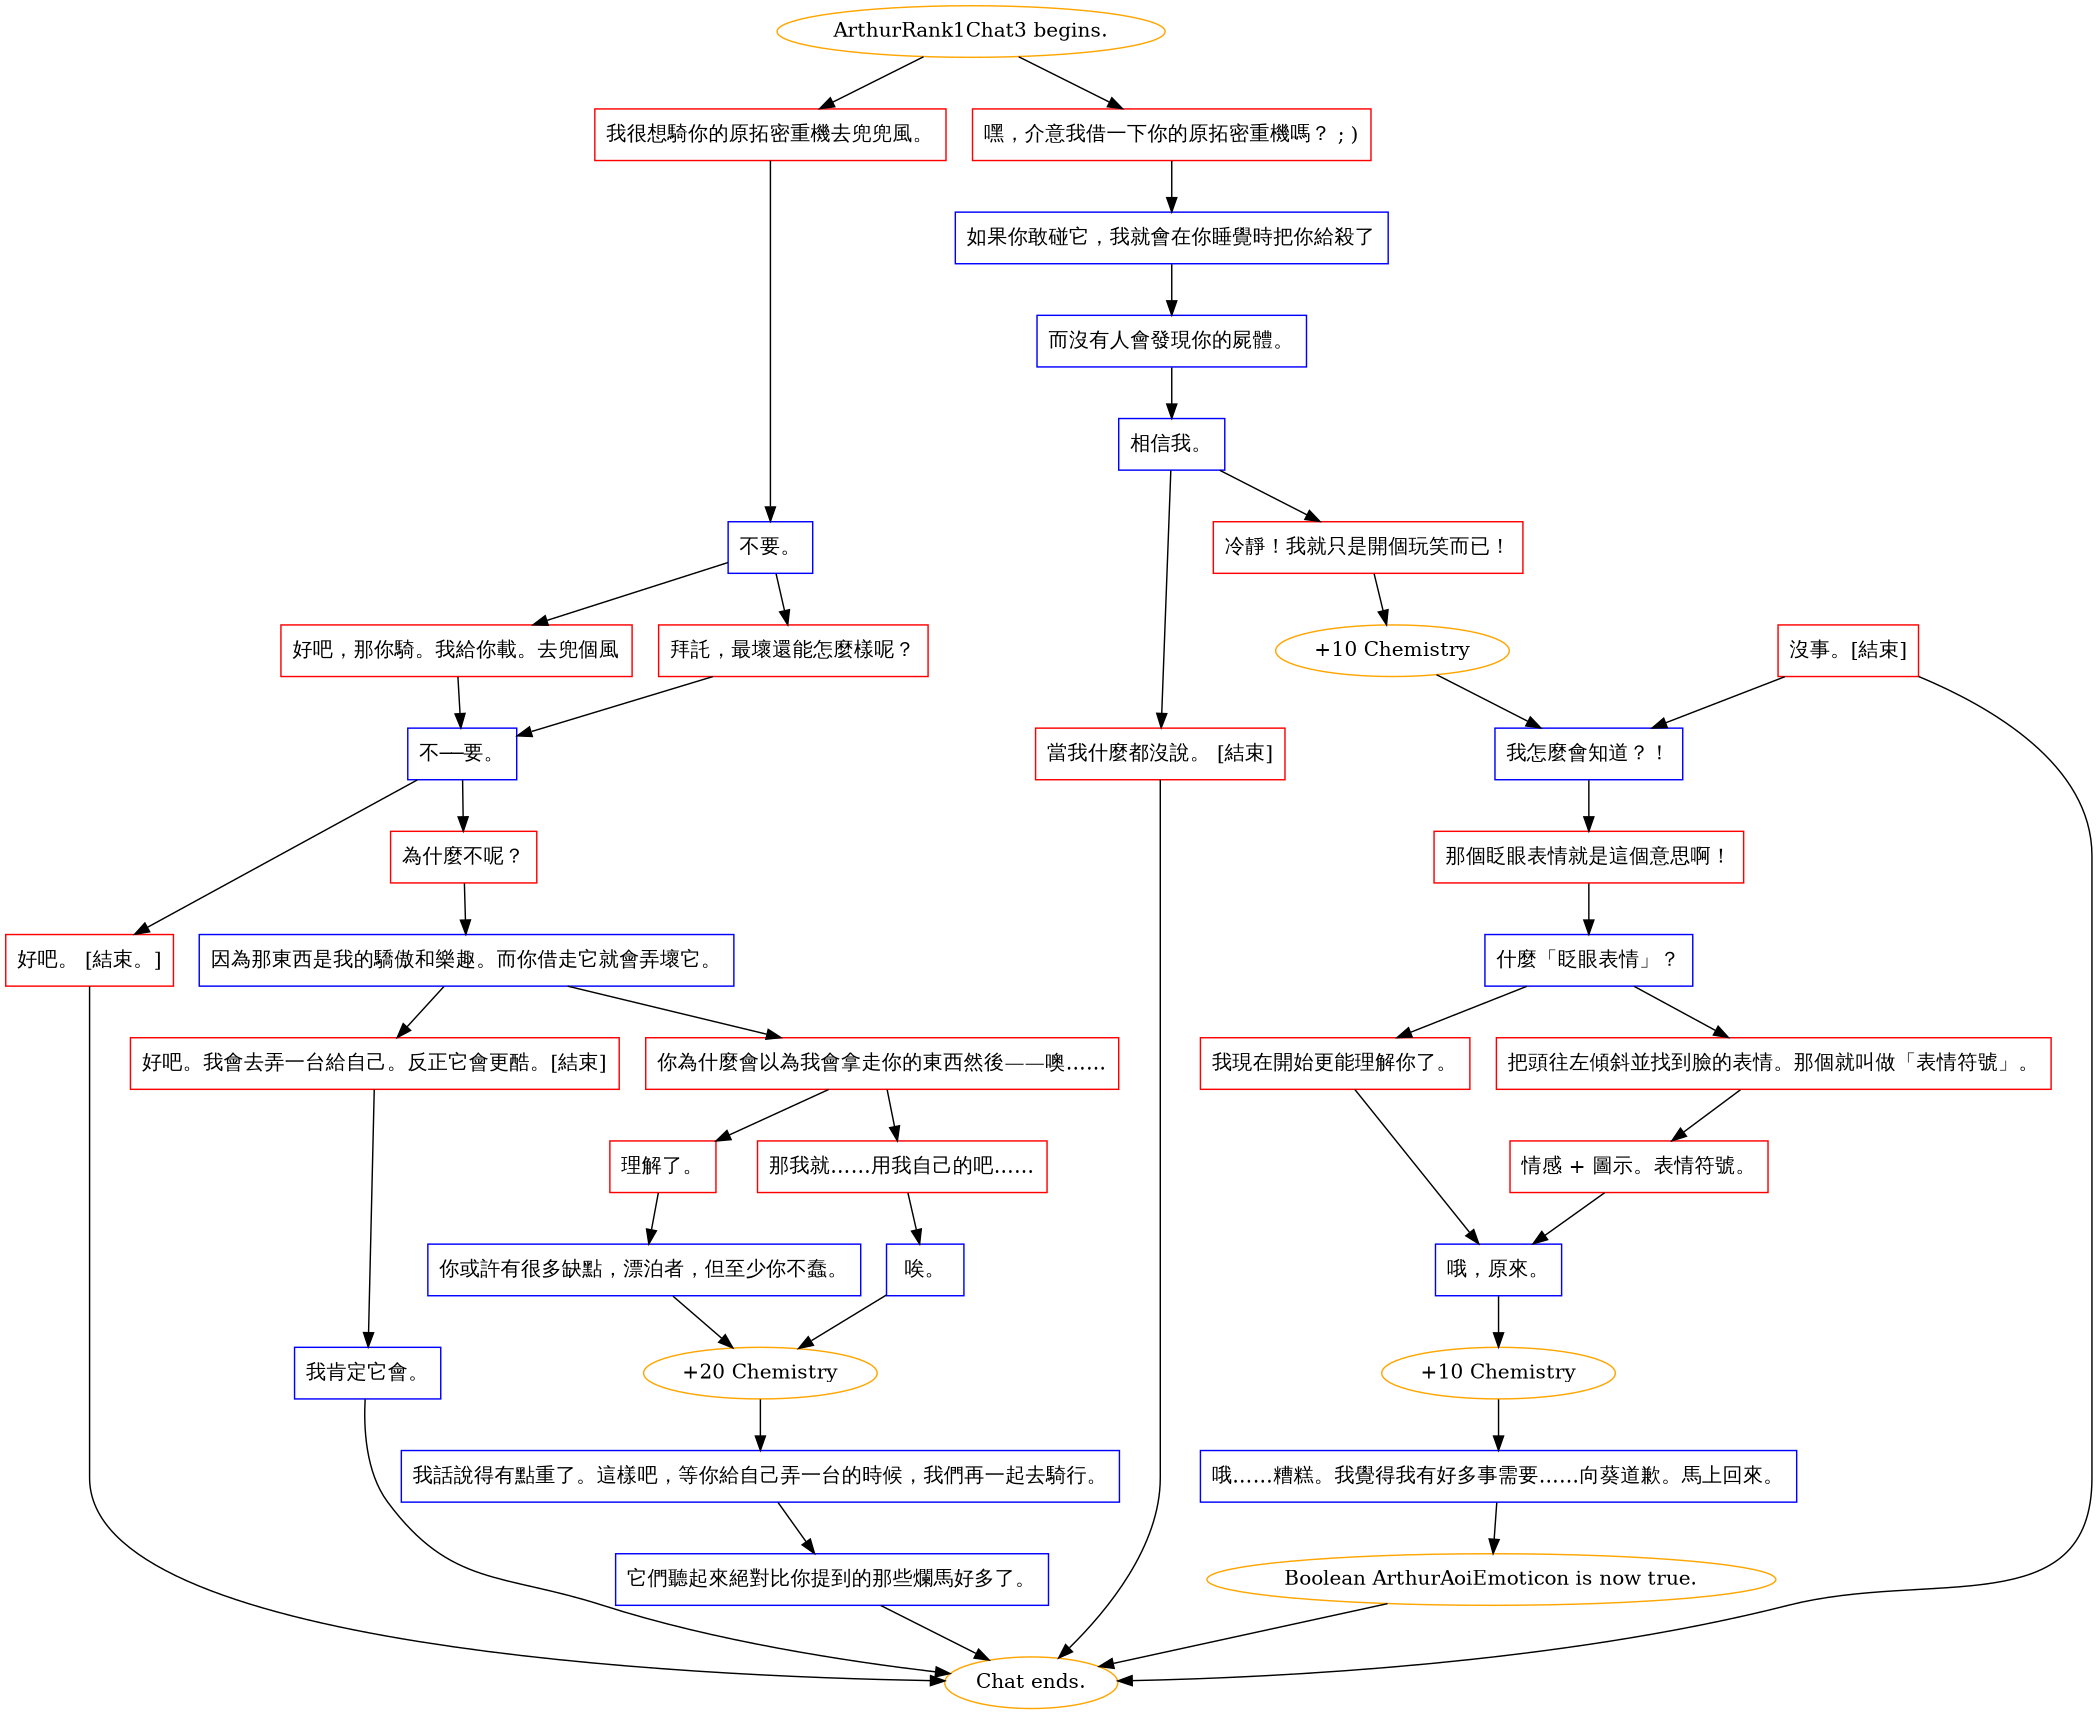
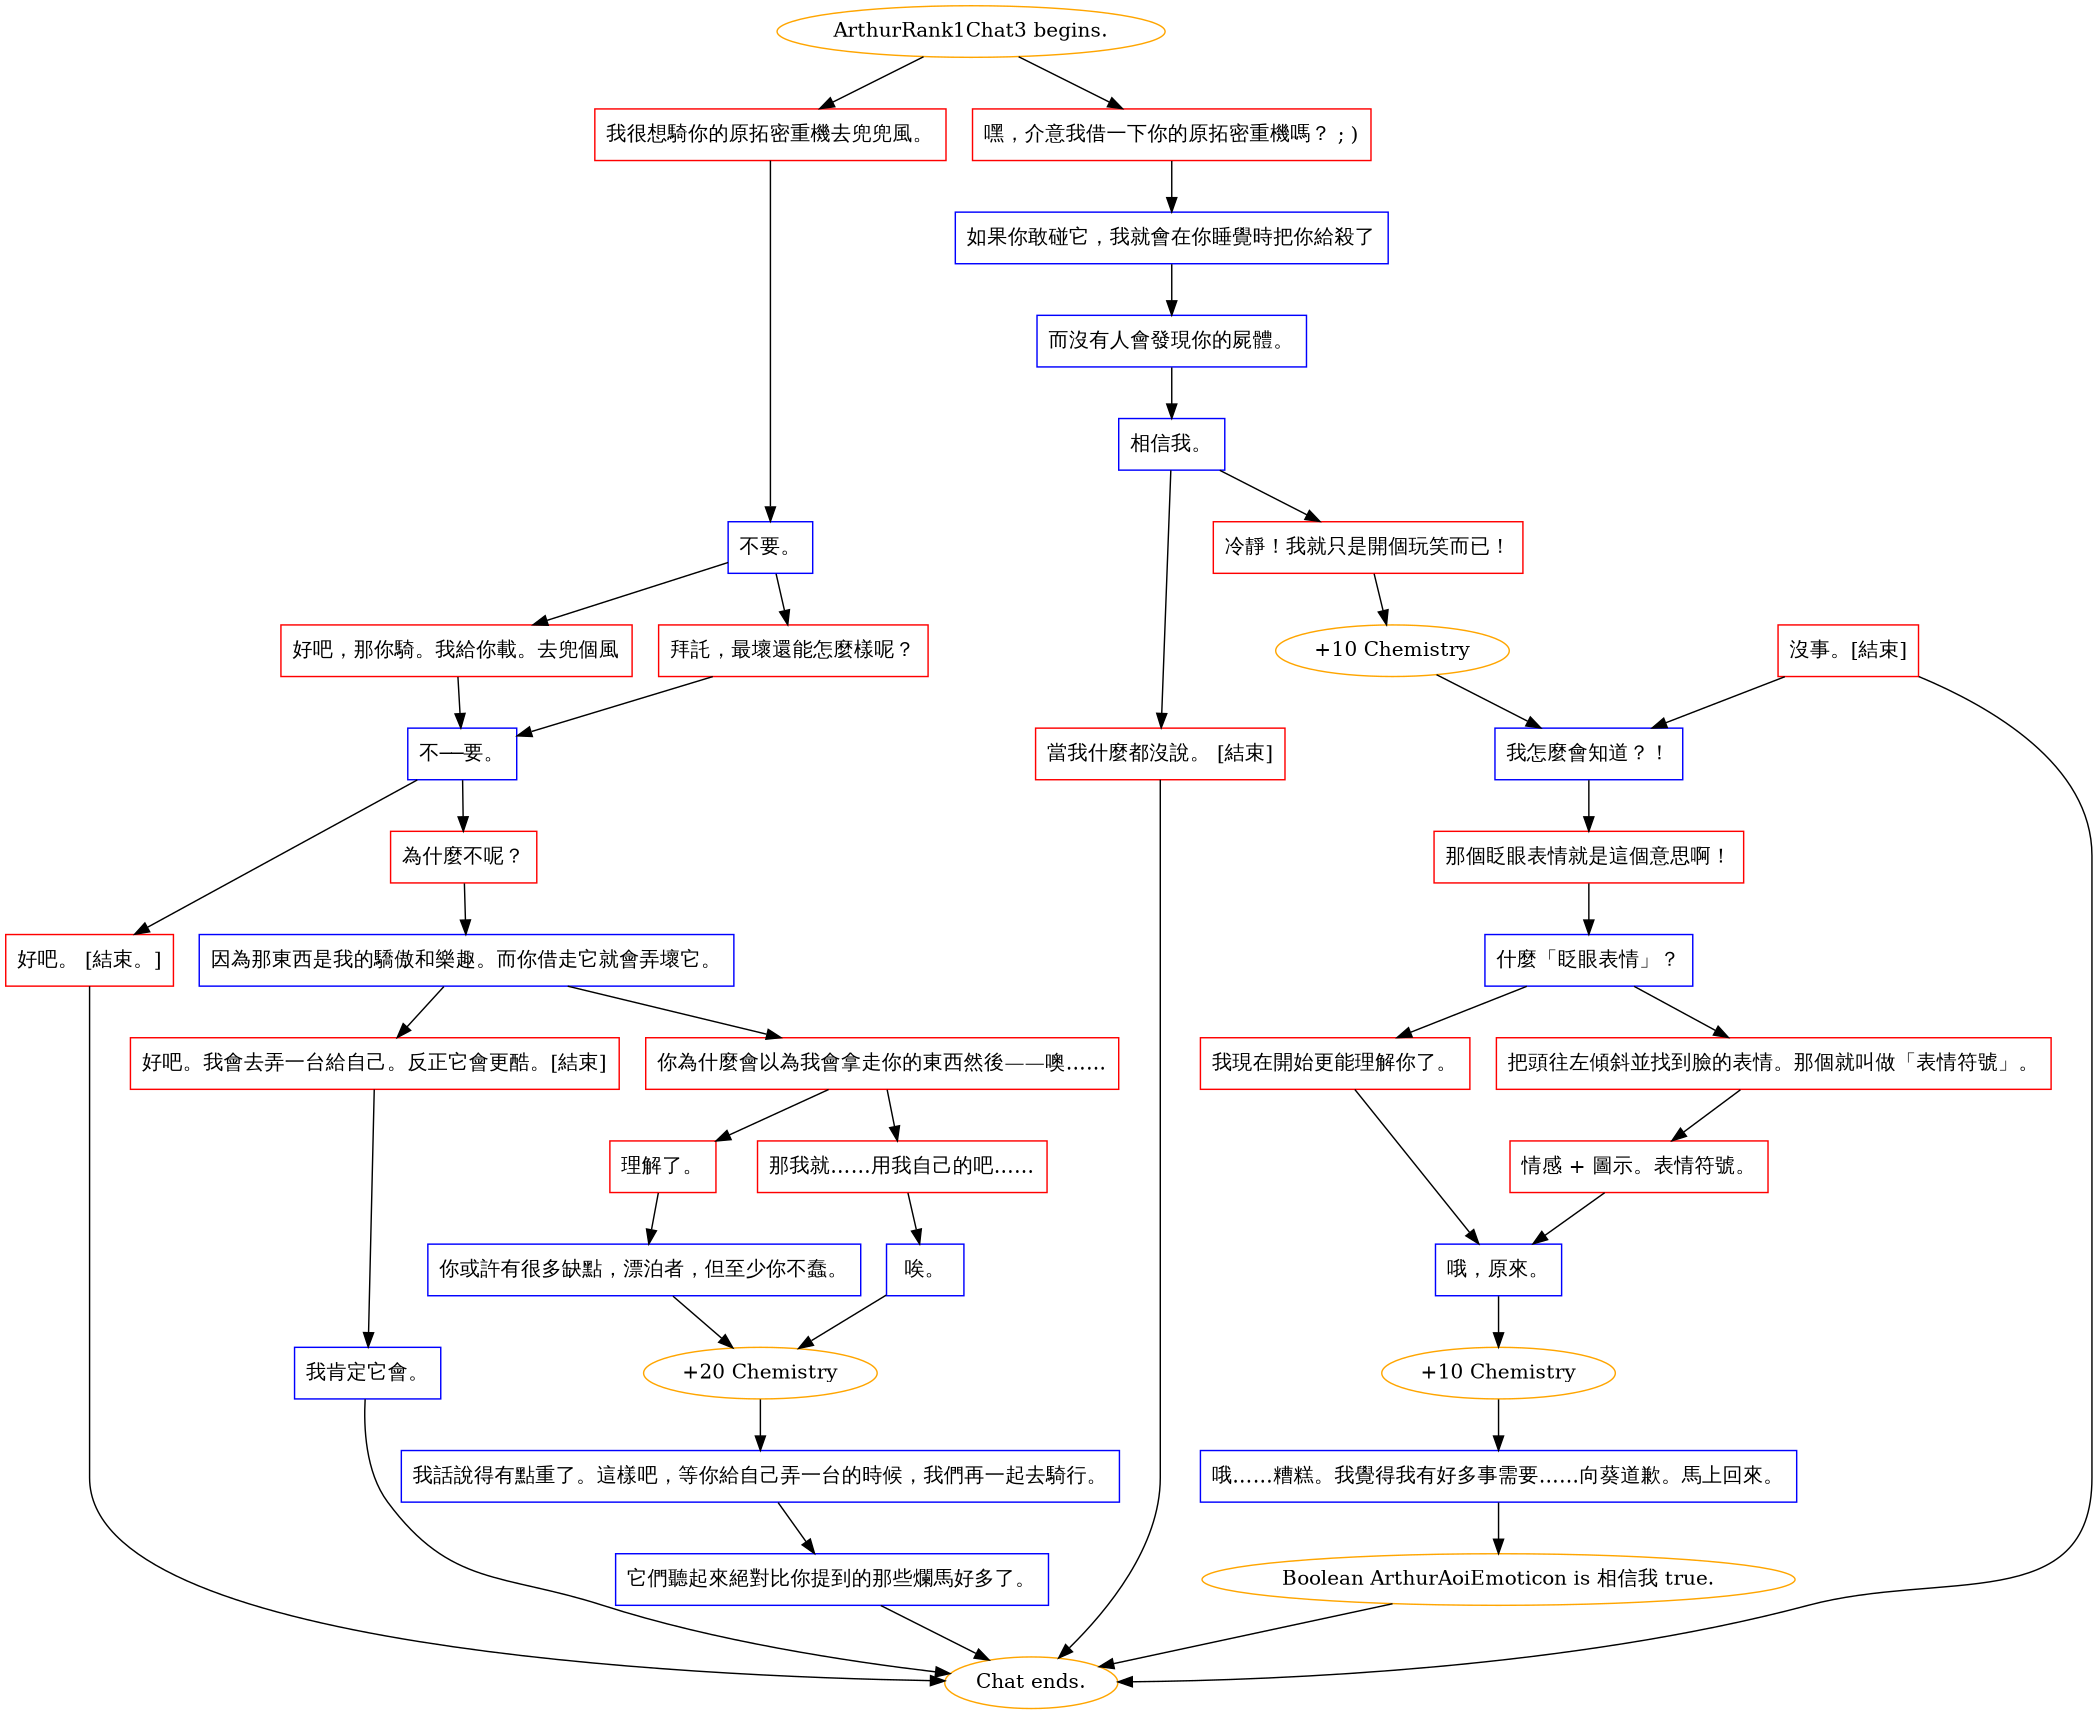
(1491, 1580) -> (1499, 1580)
